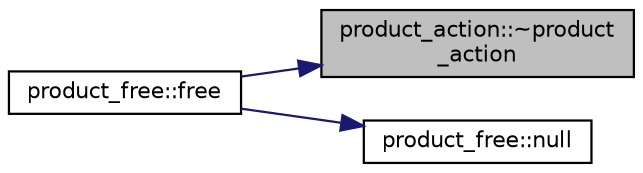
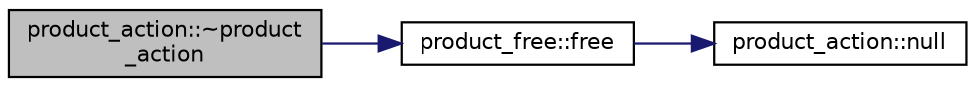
(270, 72) -> (350, 44)
(478, 142) -> (840, 44)
